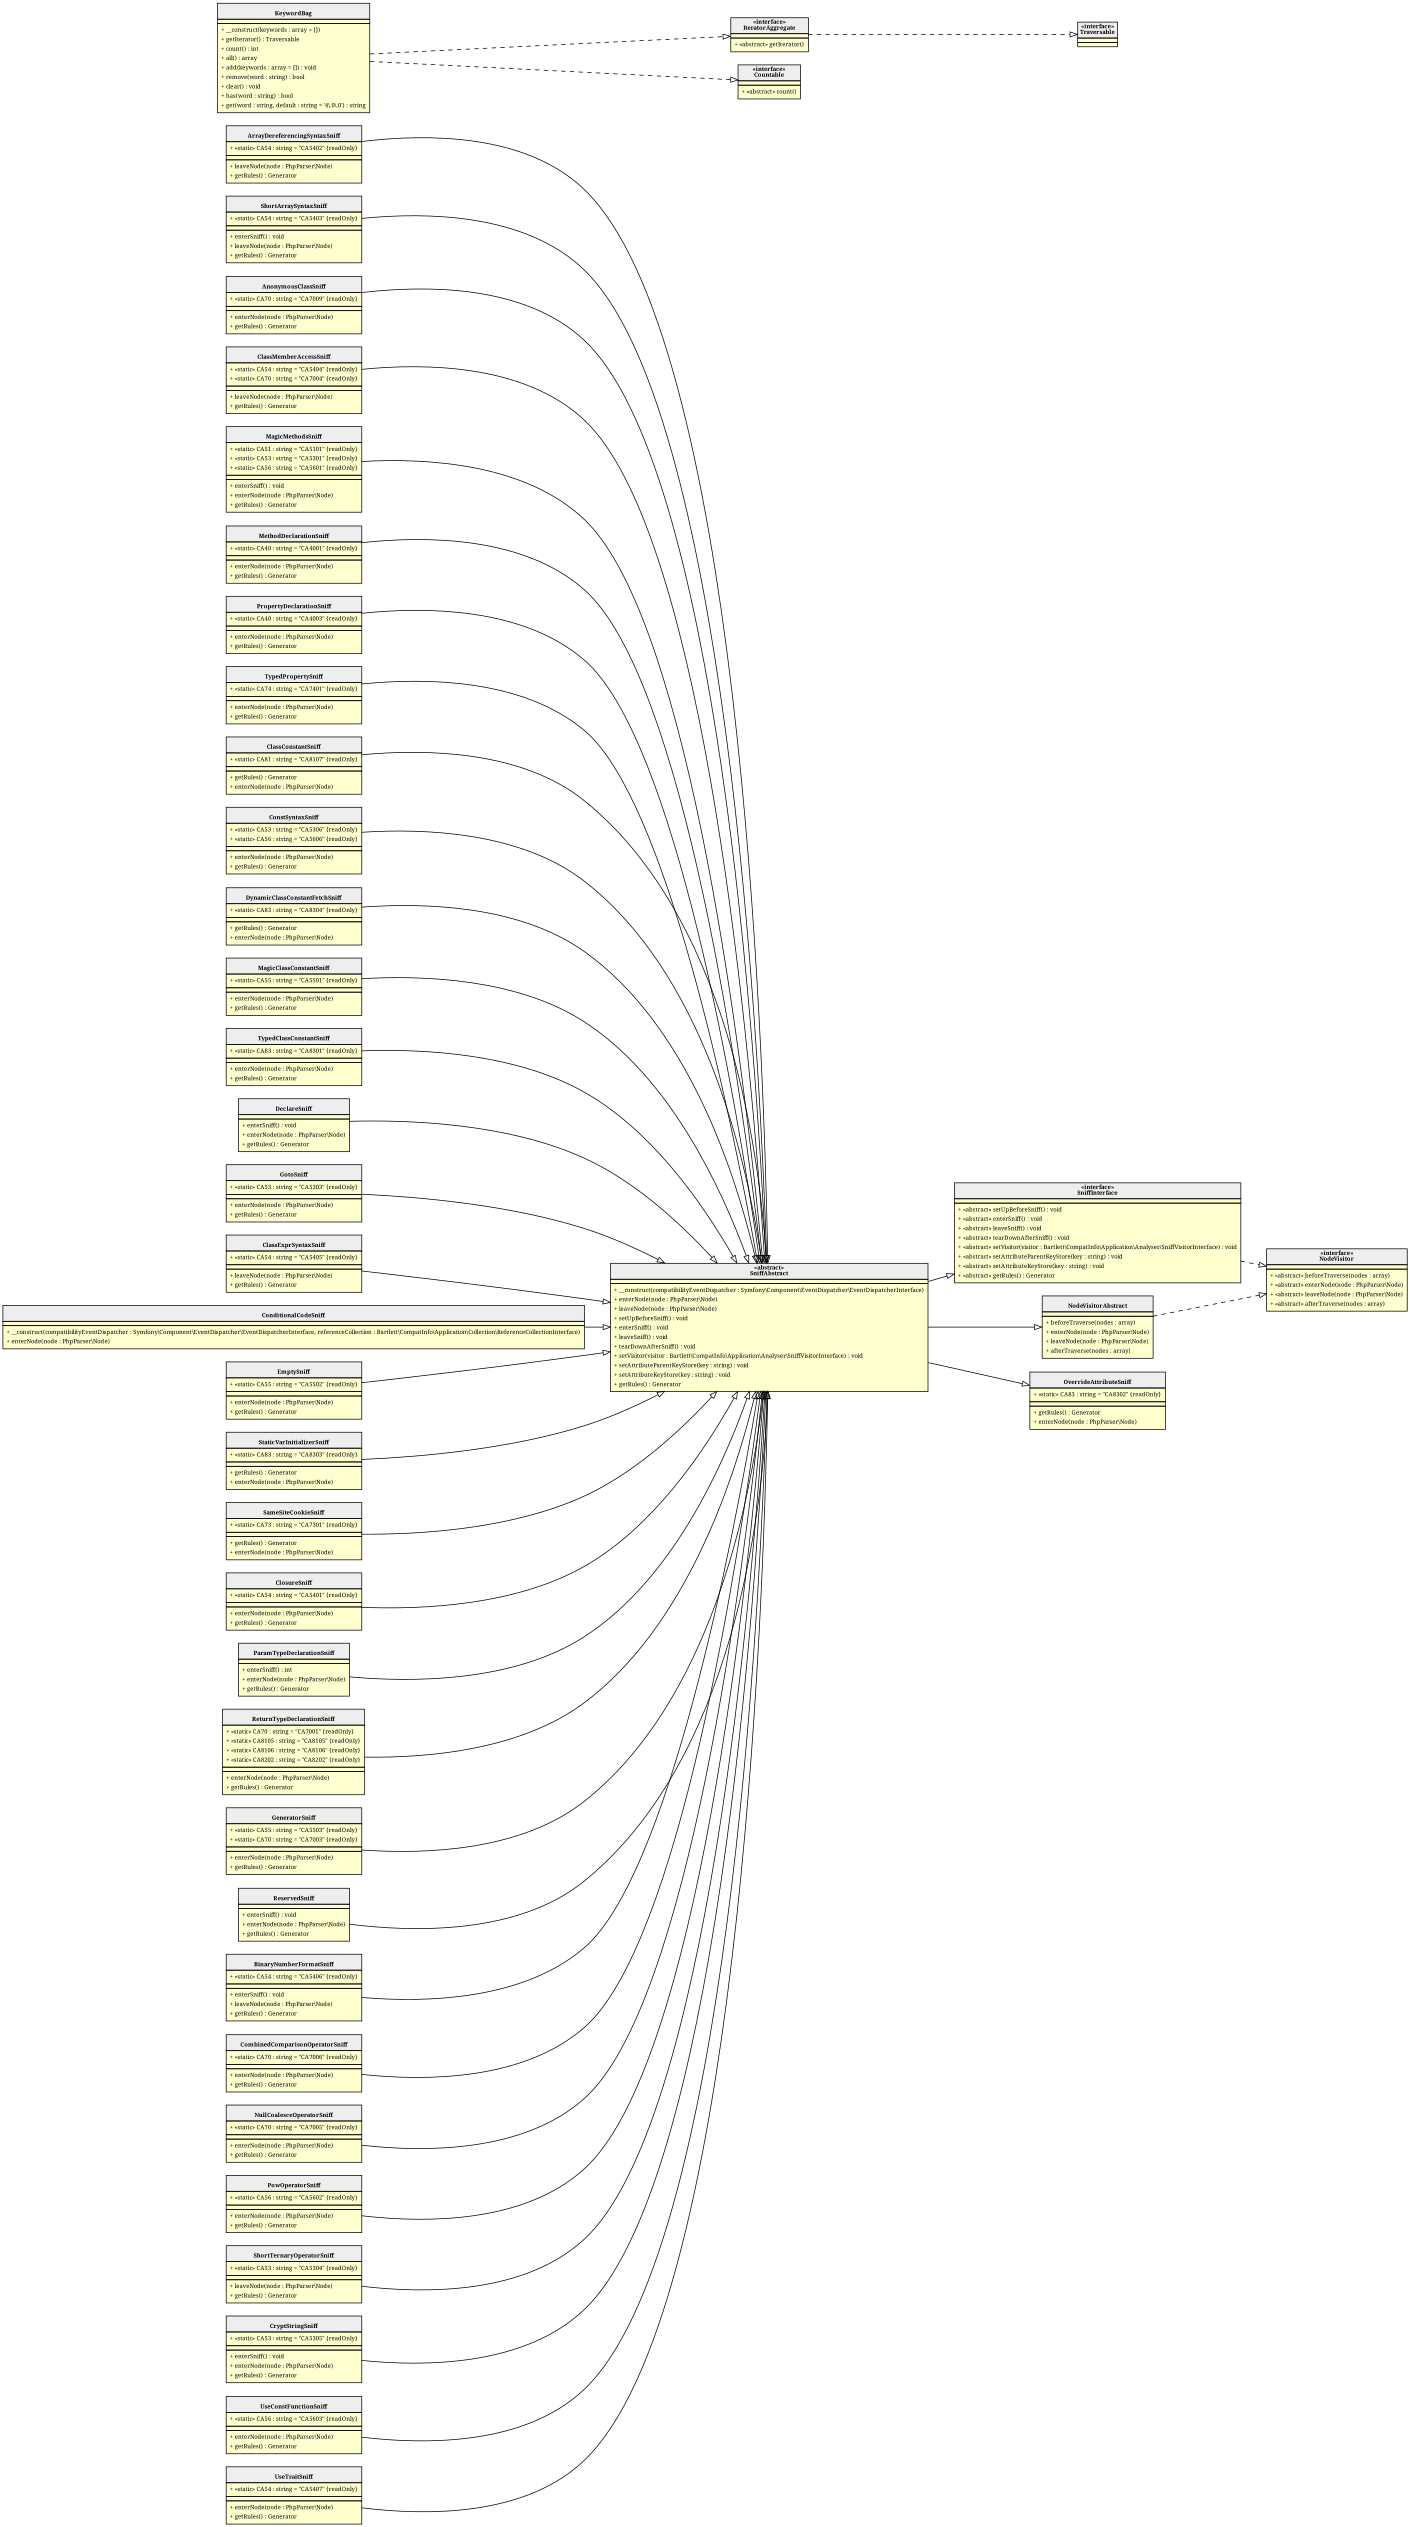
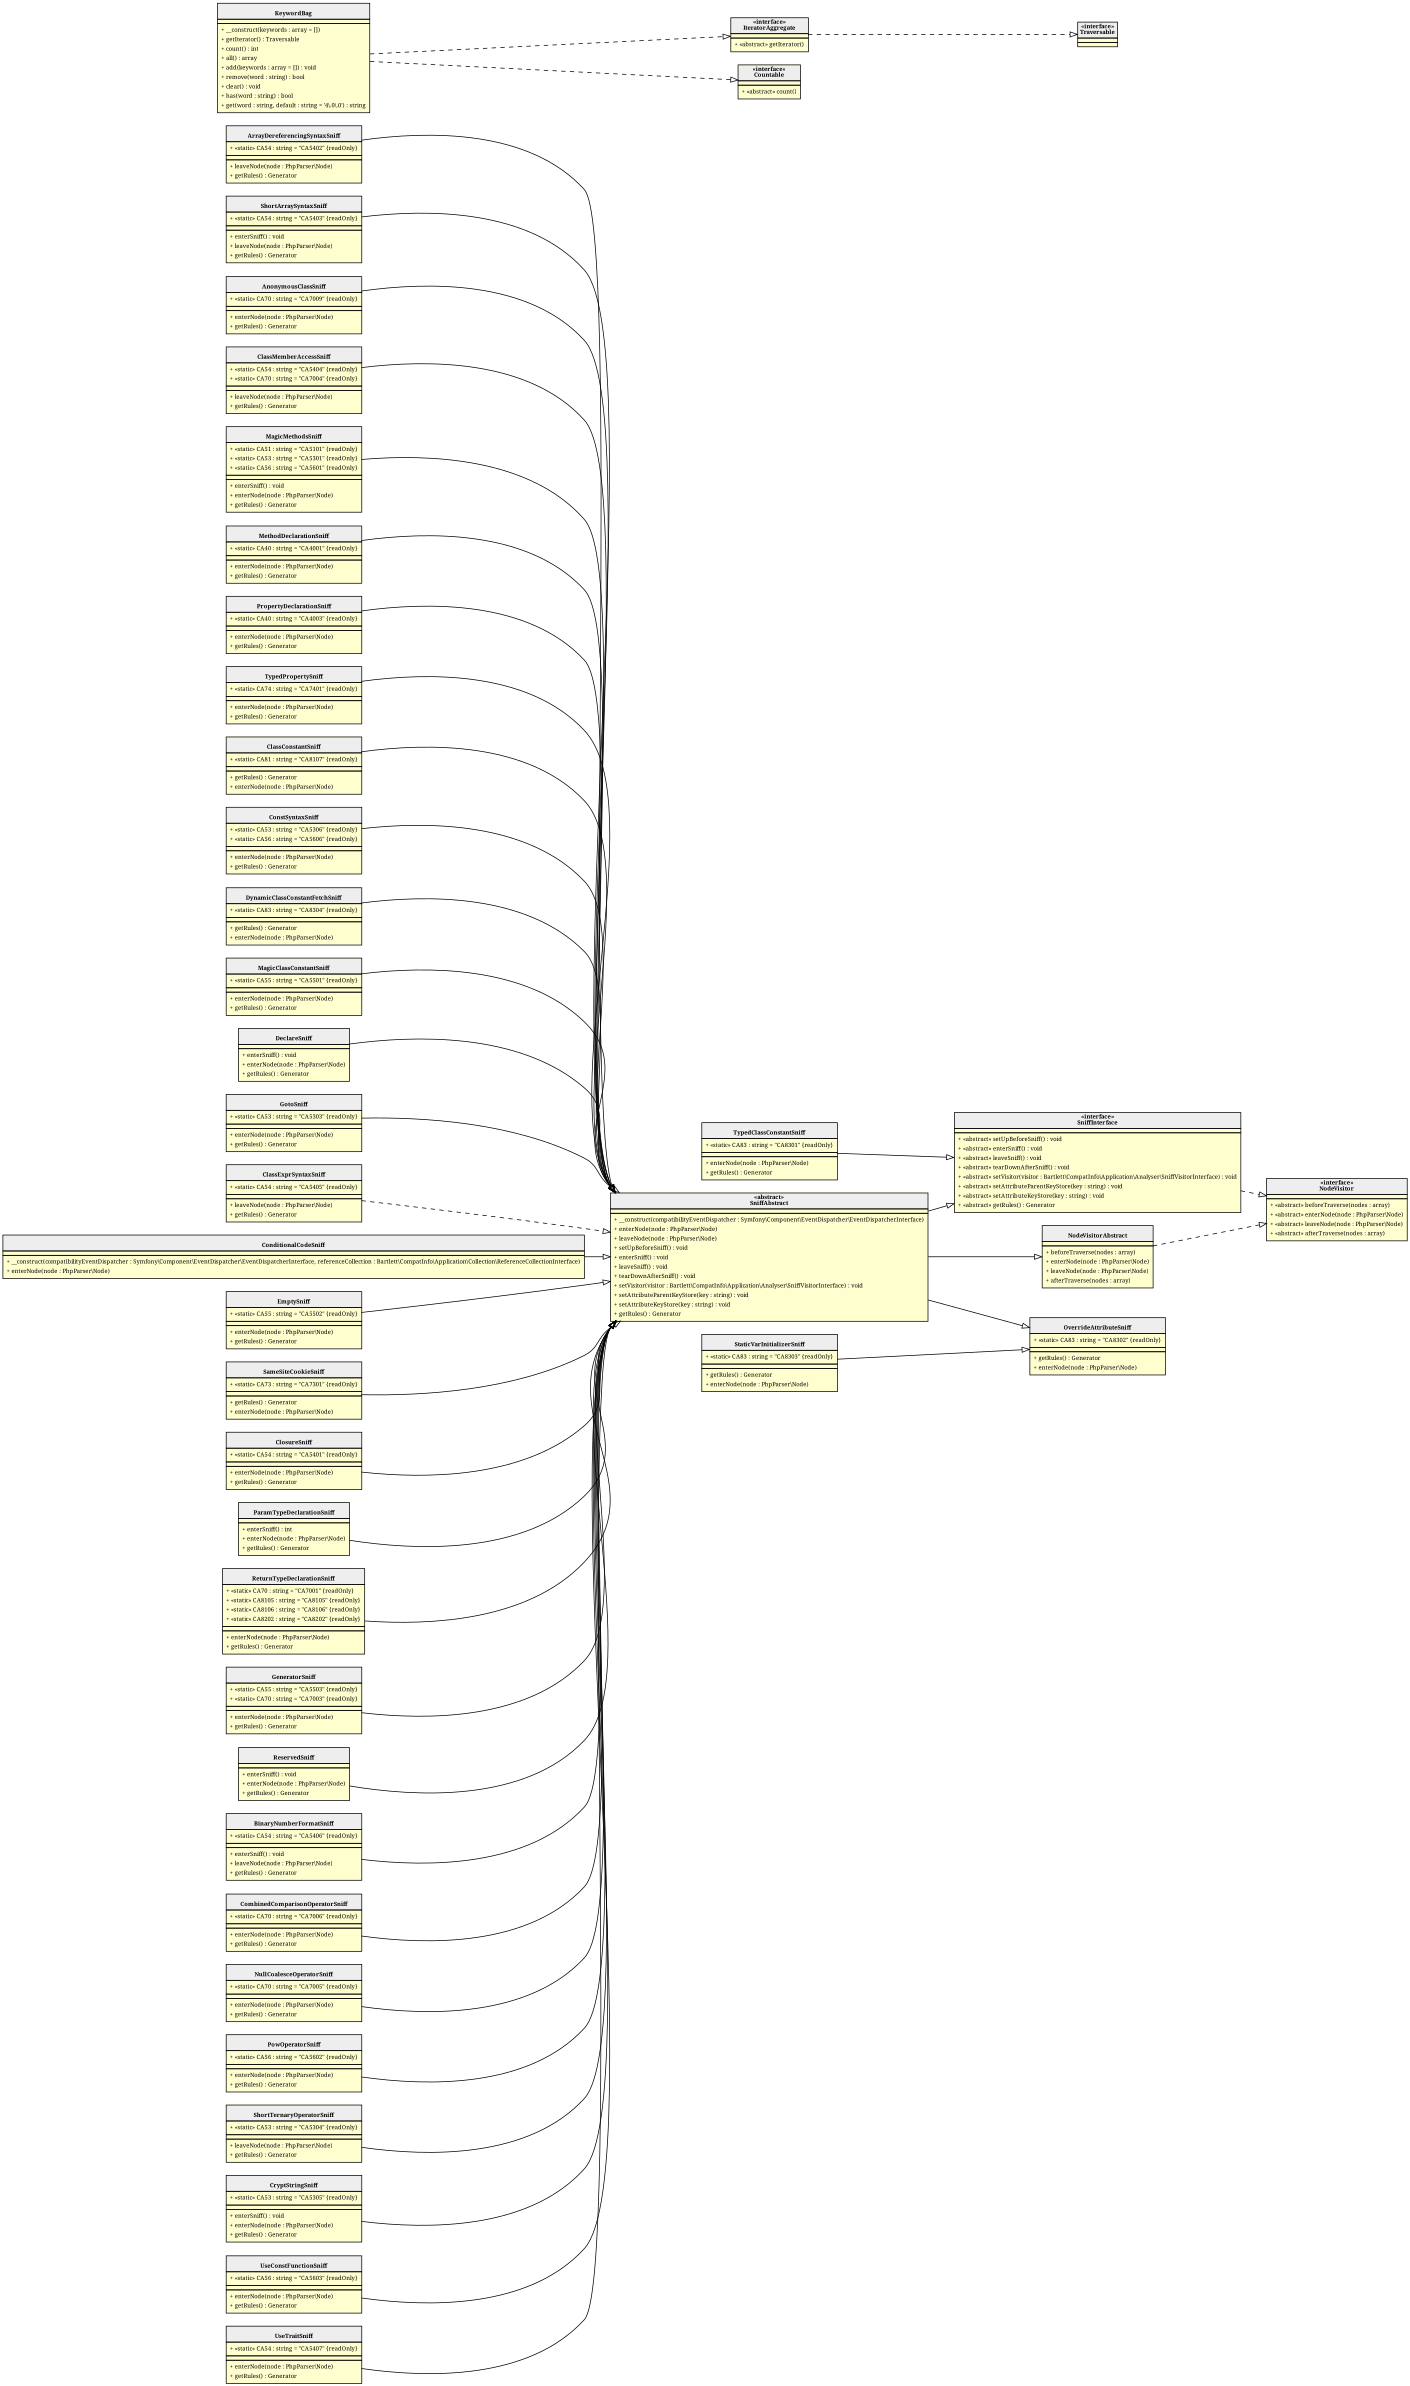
(582, 1091) -> (892, 1155)
(482, 1286) -> (482, 1215)
(513, 1443) -> (929, 1355)
